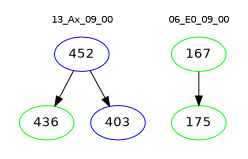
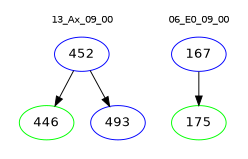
(199, 54) -> (199, 54)
(47, 123) -> (47, 123)
(118, 123) -> (118, 123)
